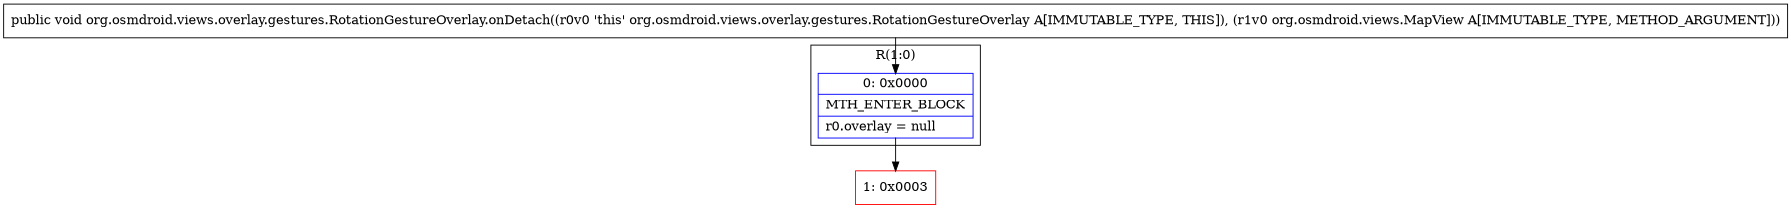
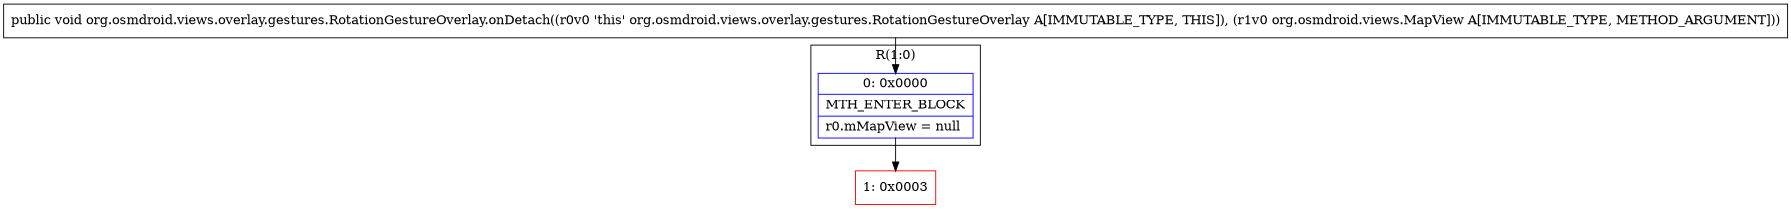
(881, 127) -> (893, 127)
